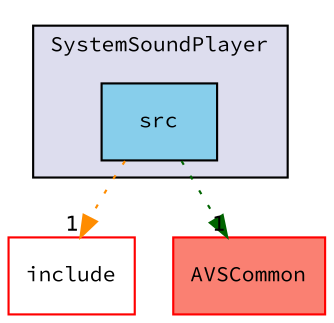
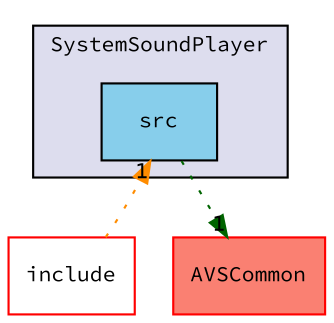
(105, 192) -> (124, 209)
